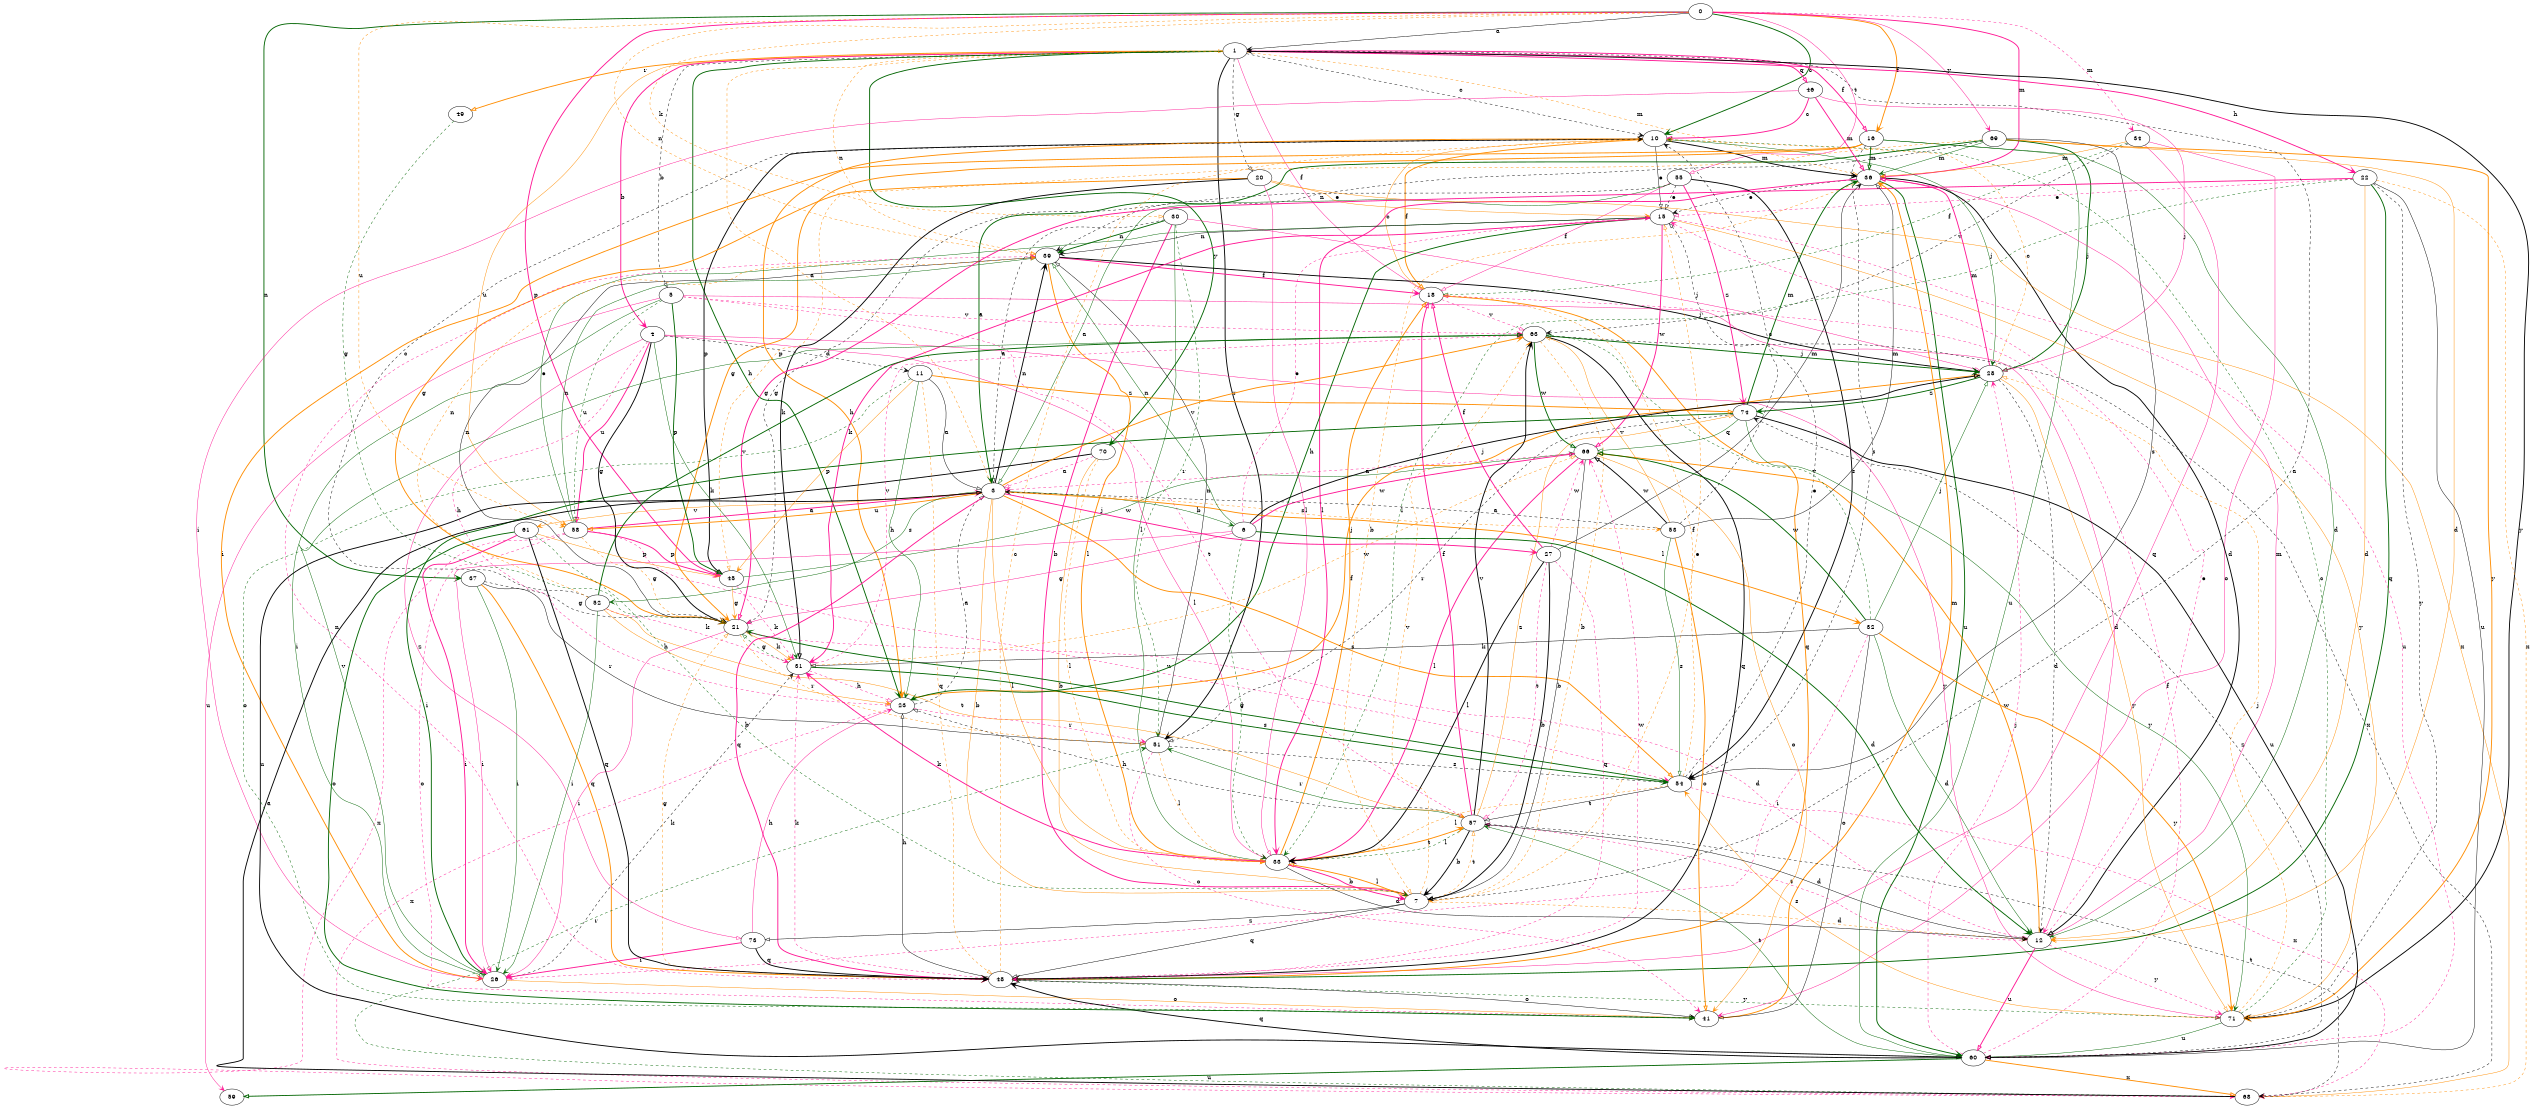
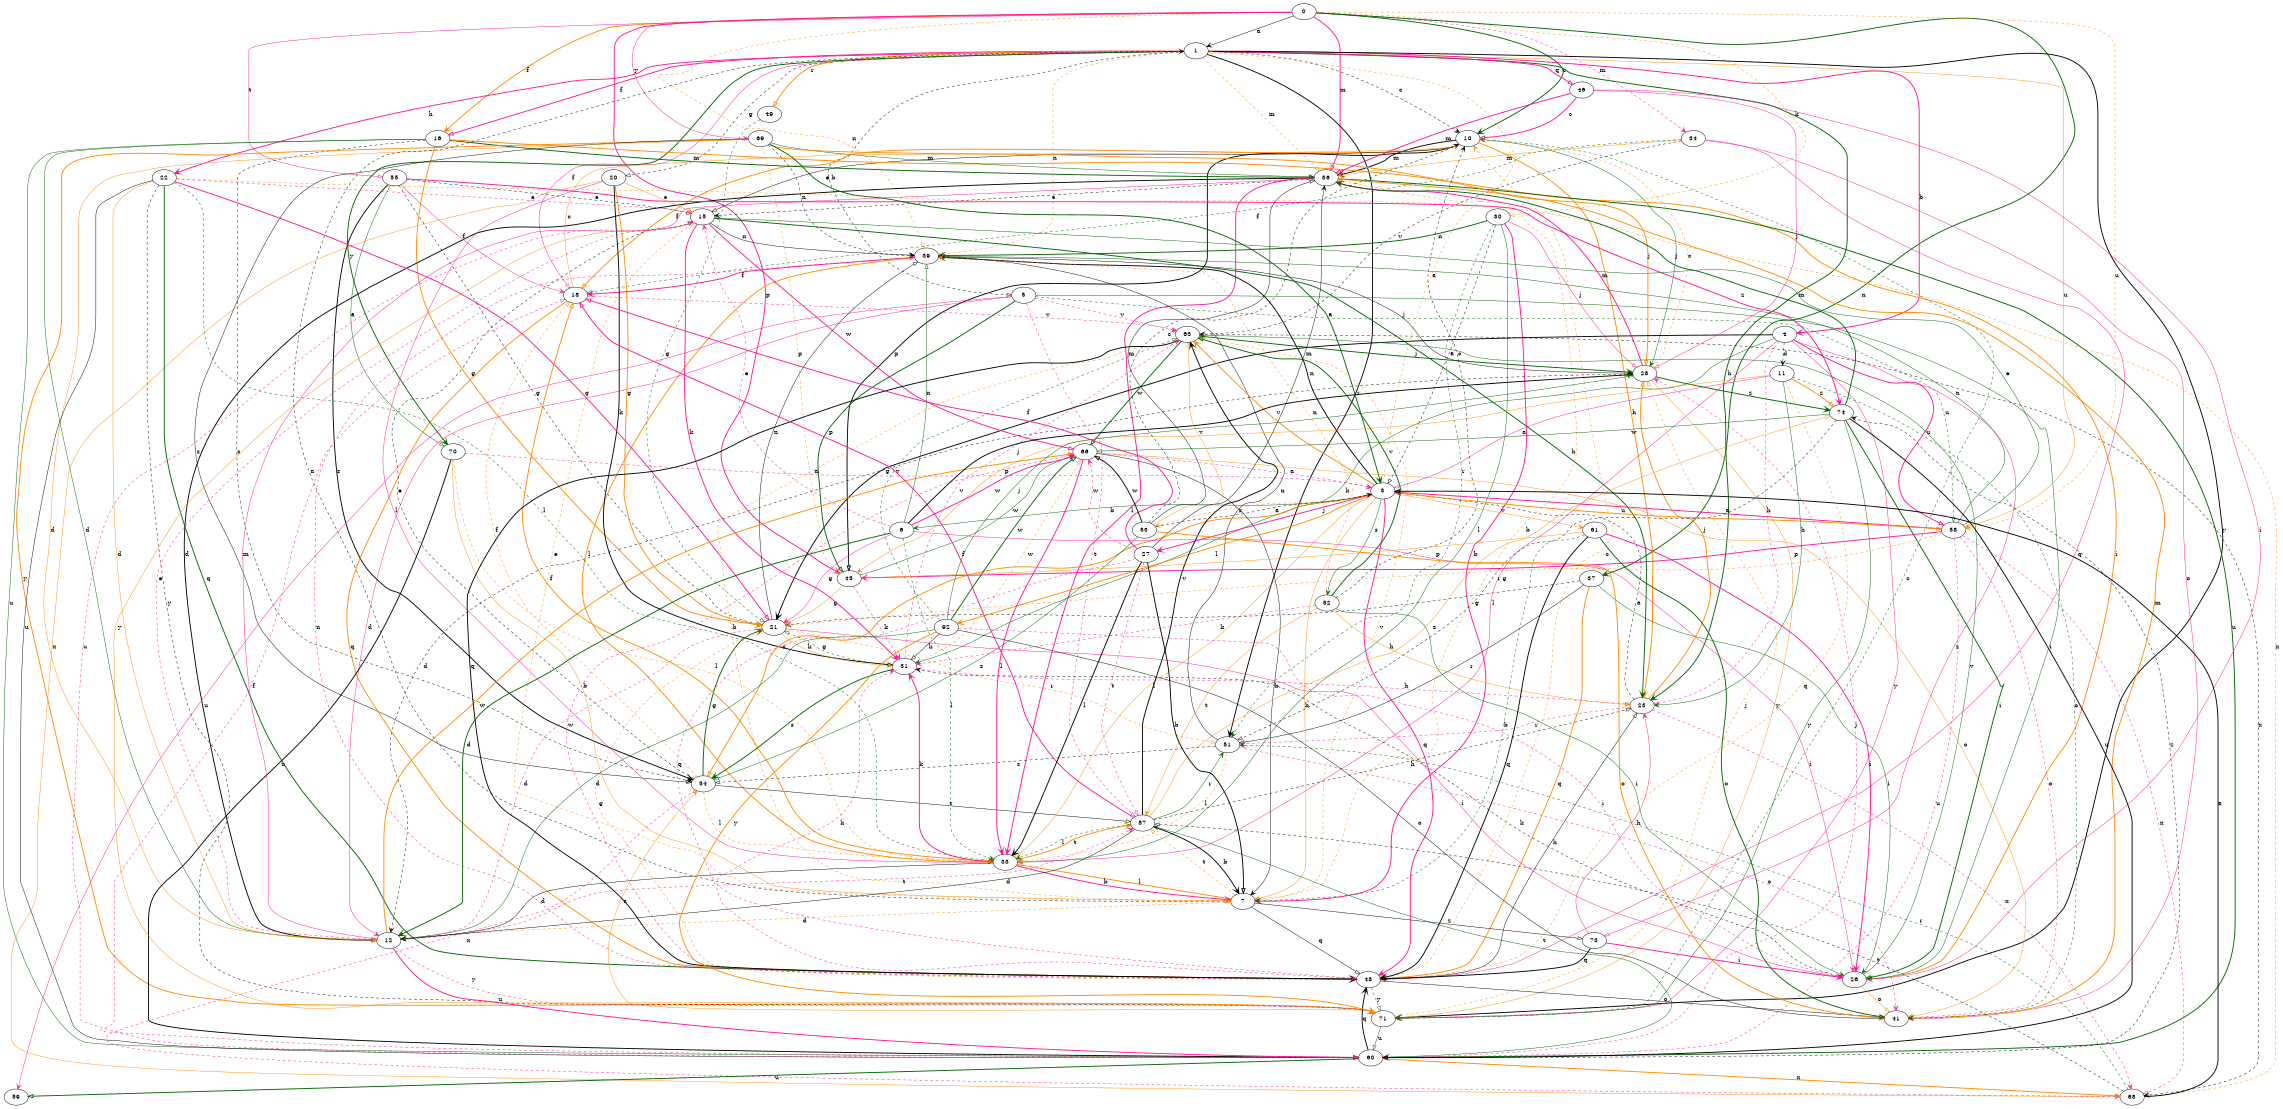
(1558, 237) -> (474, 248)
(2087, 242) -> (1278, 160)
(1113, 257) -> (352, 329)
(1497, 287) -> (1296, 278)
(1728, 432) -> (1634, 432)
(943, 440) -> (1569, 414)
(1871, 627) -> (946, 627)
(1120, 665) -> (1813, 985)
